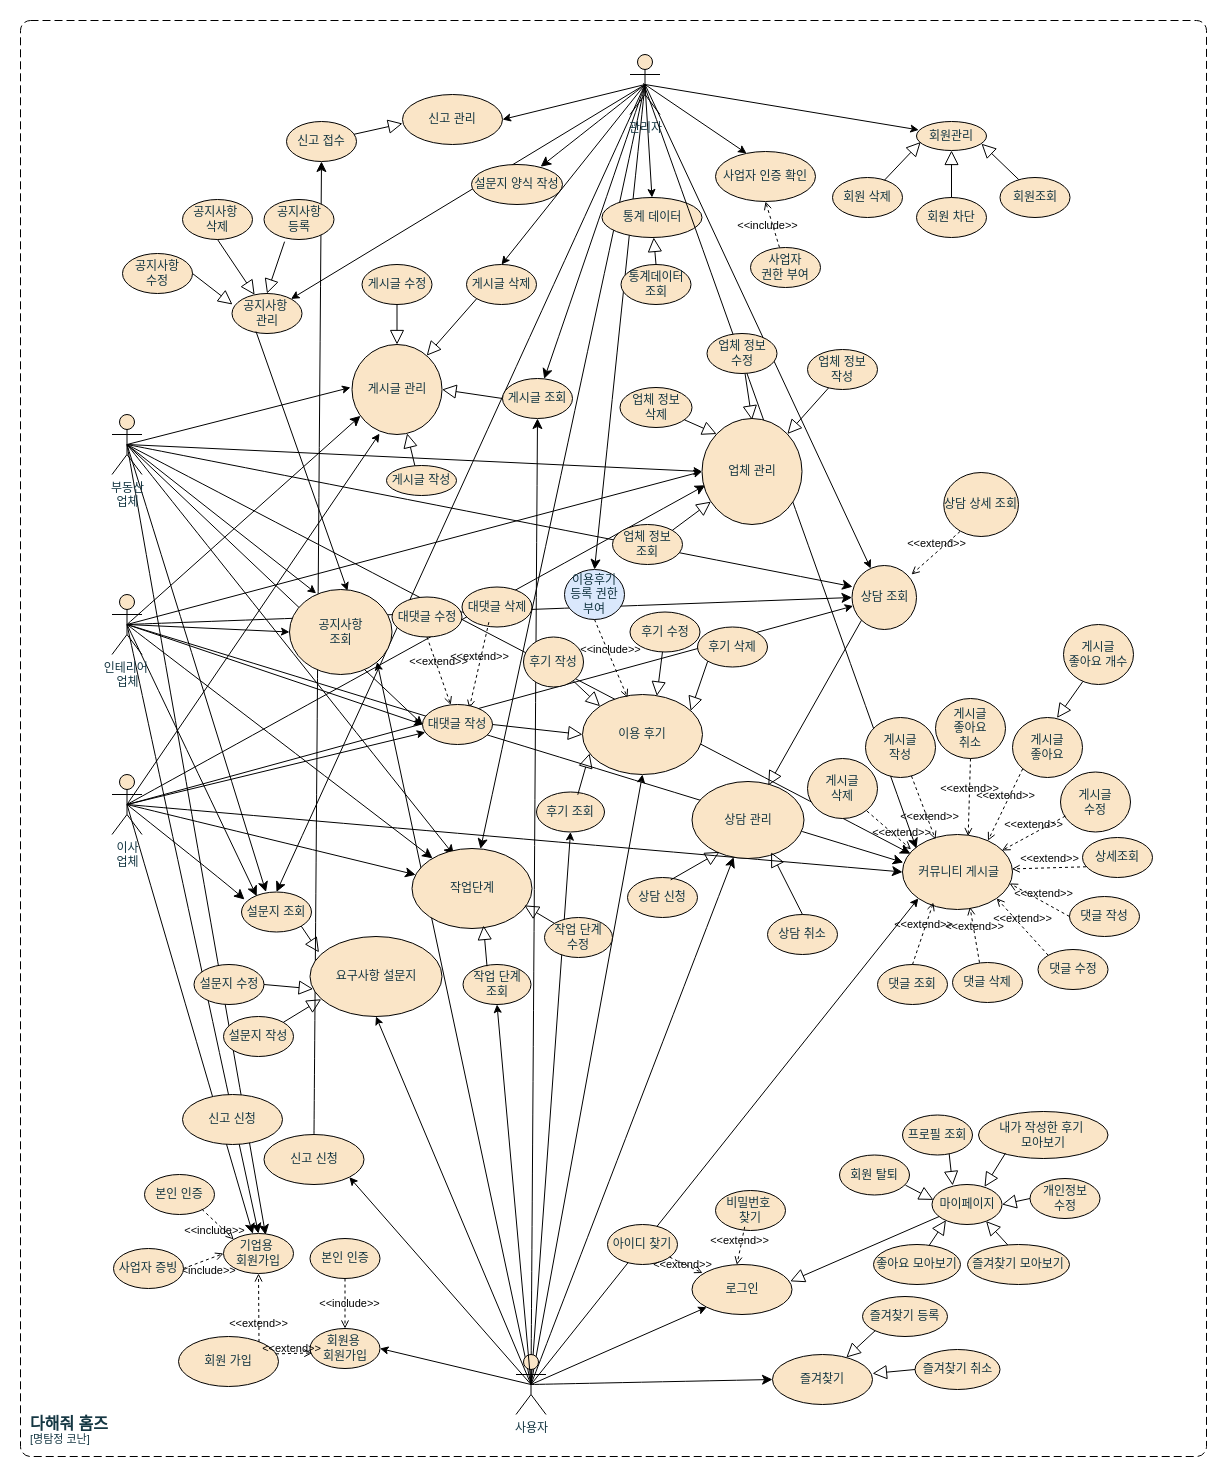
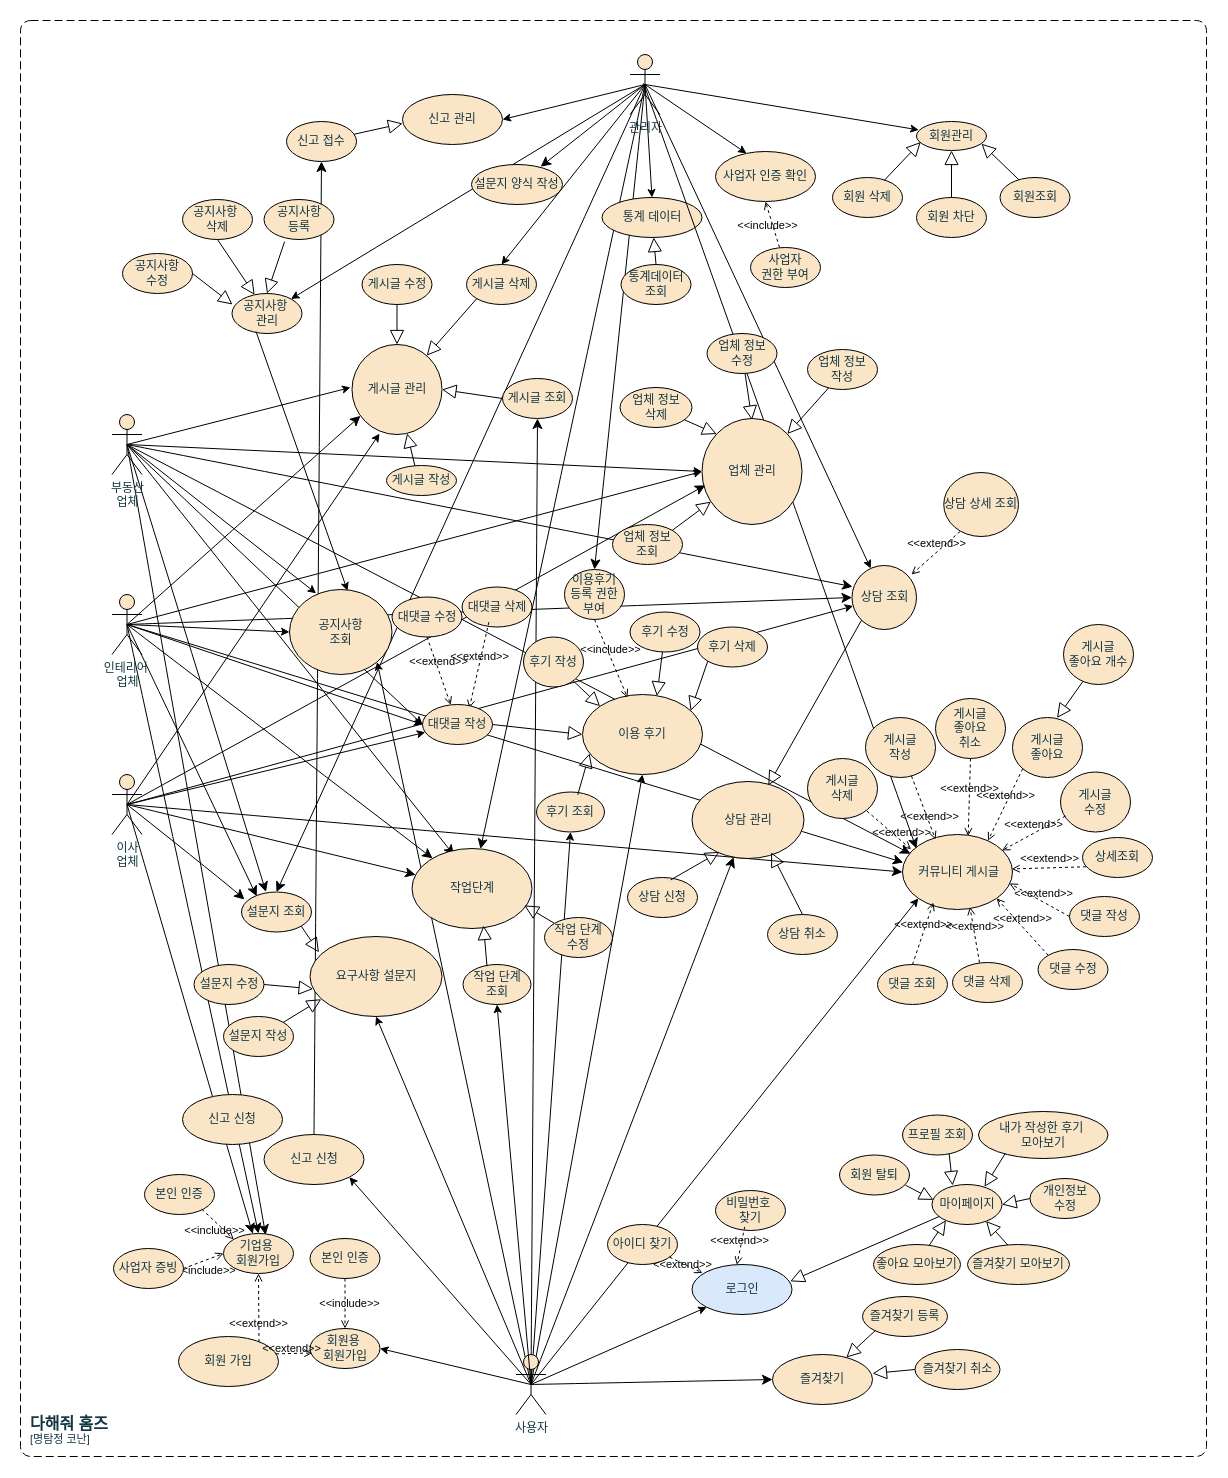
(592, 239) -> none
(595, 595) -> (595, 595)
(742, 1290) -> (742, 1290)
